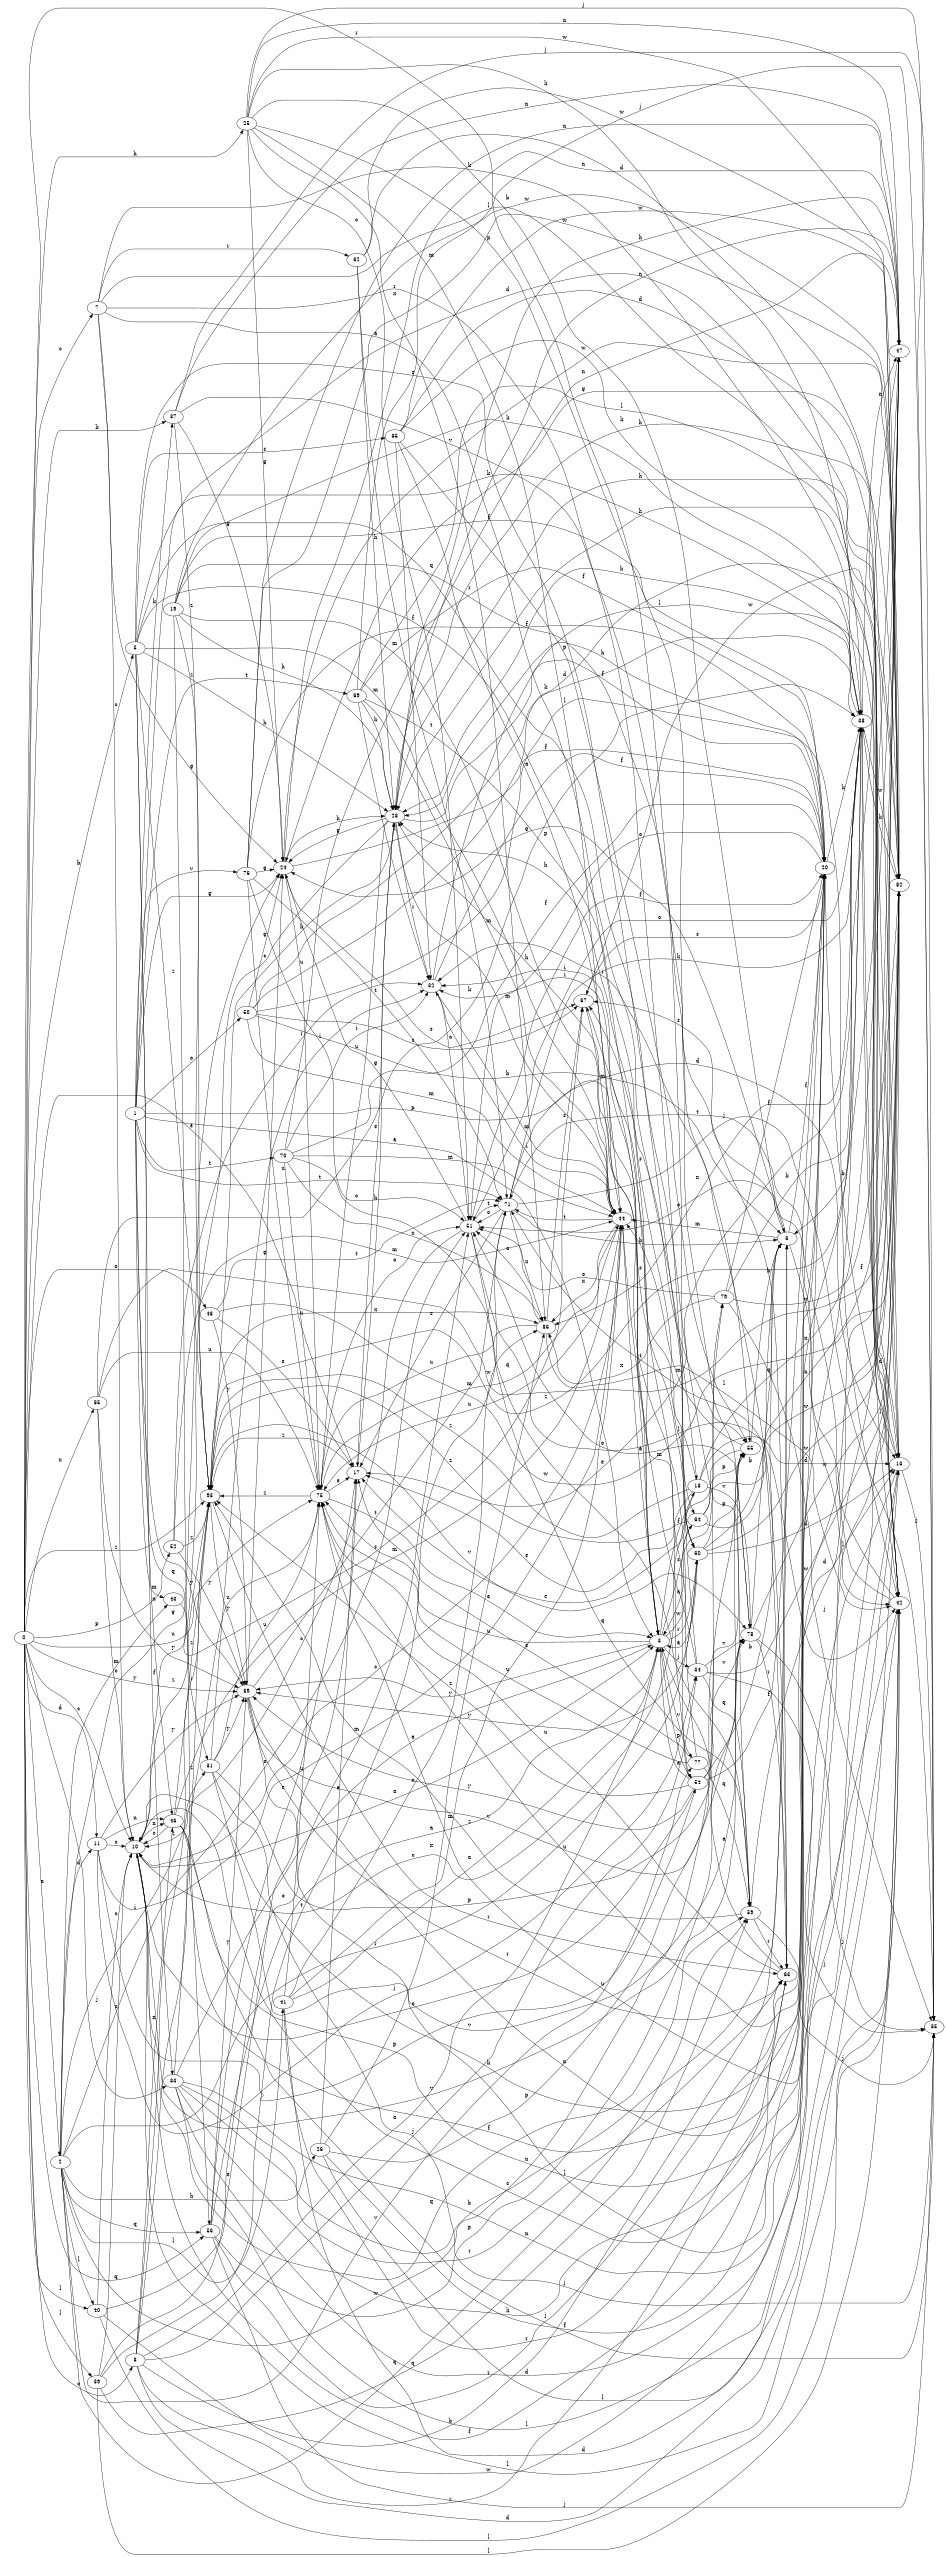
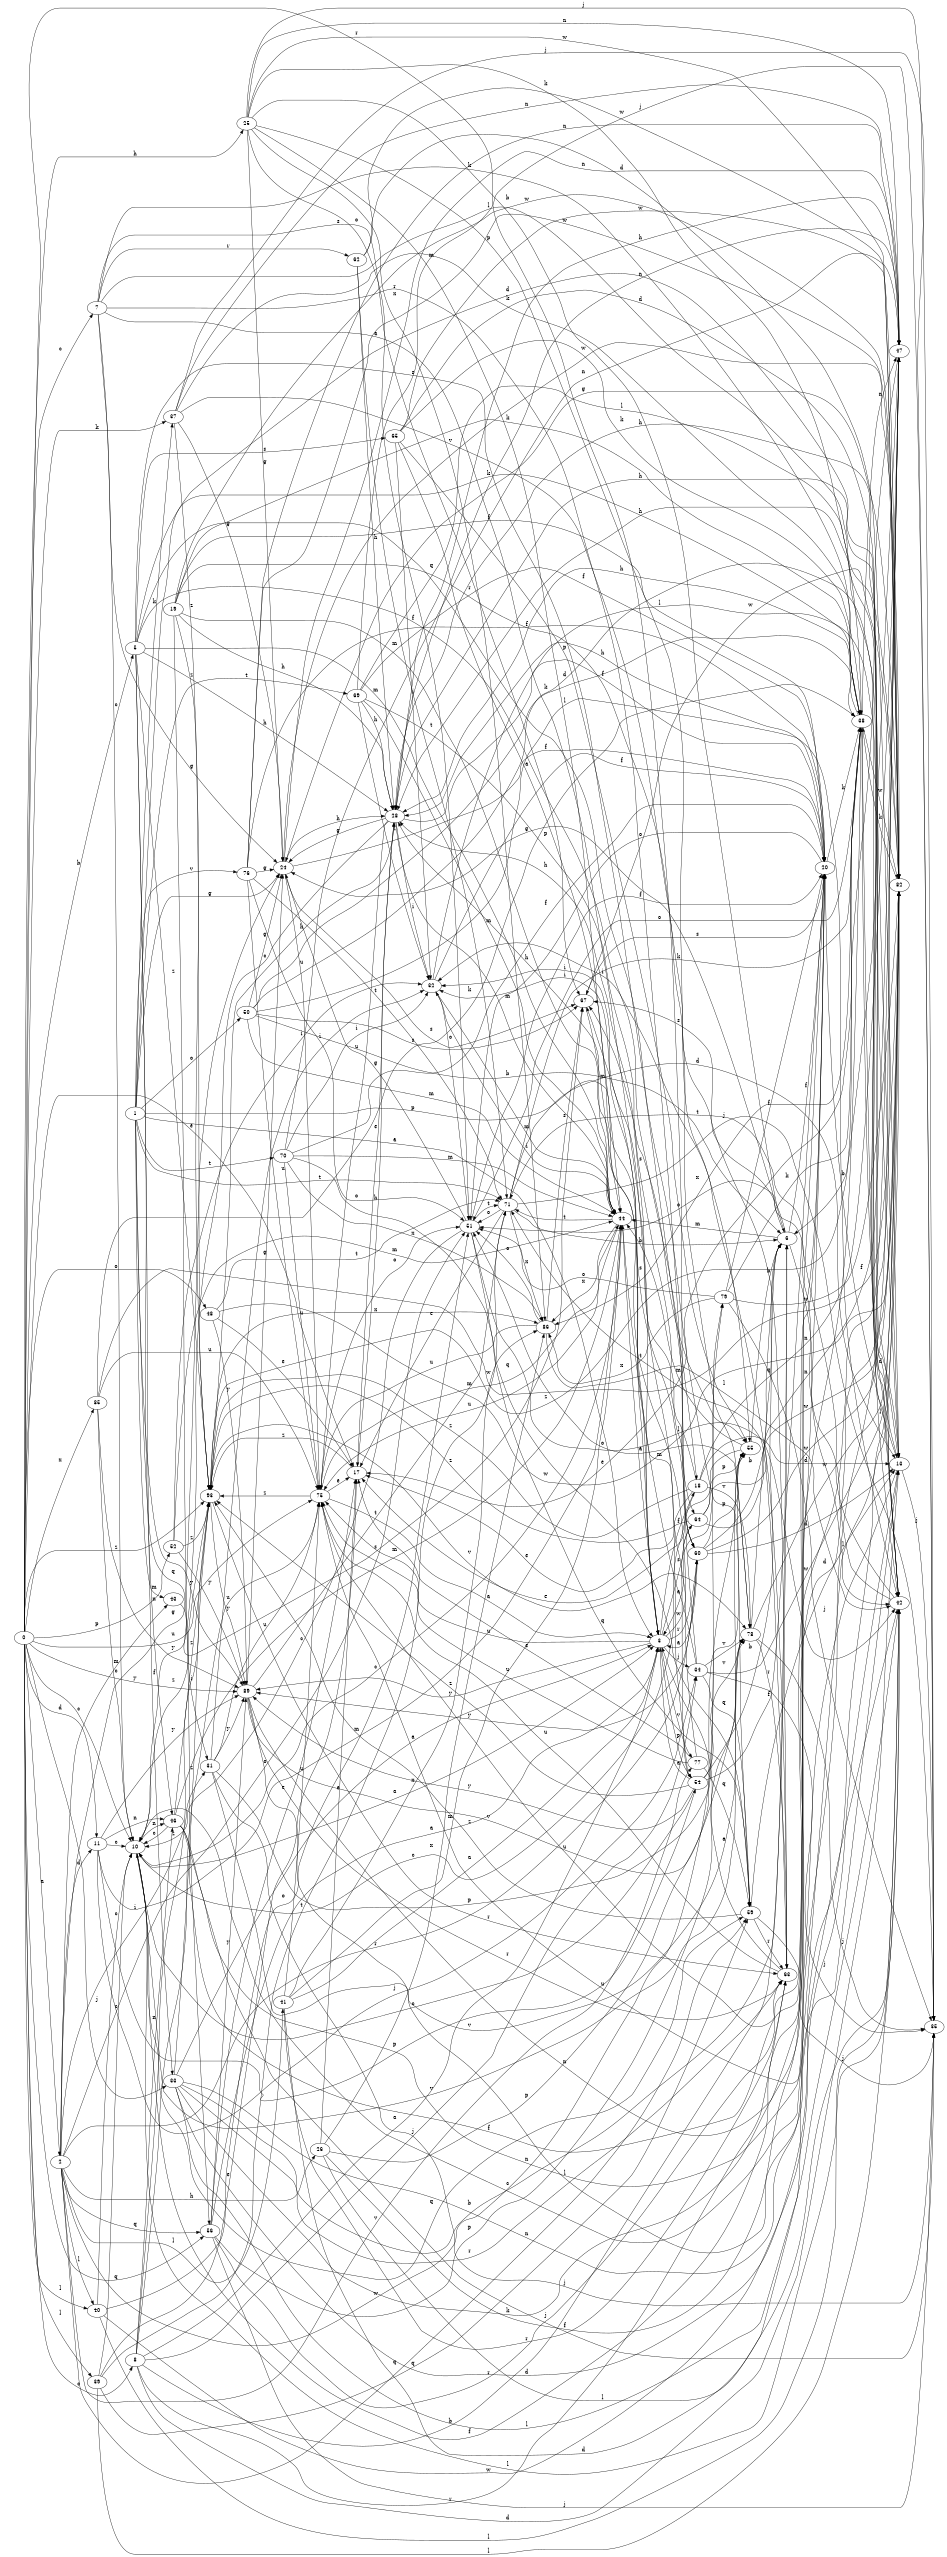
none -> (425, 461)
(680, 2110) -> (579, 336)
